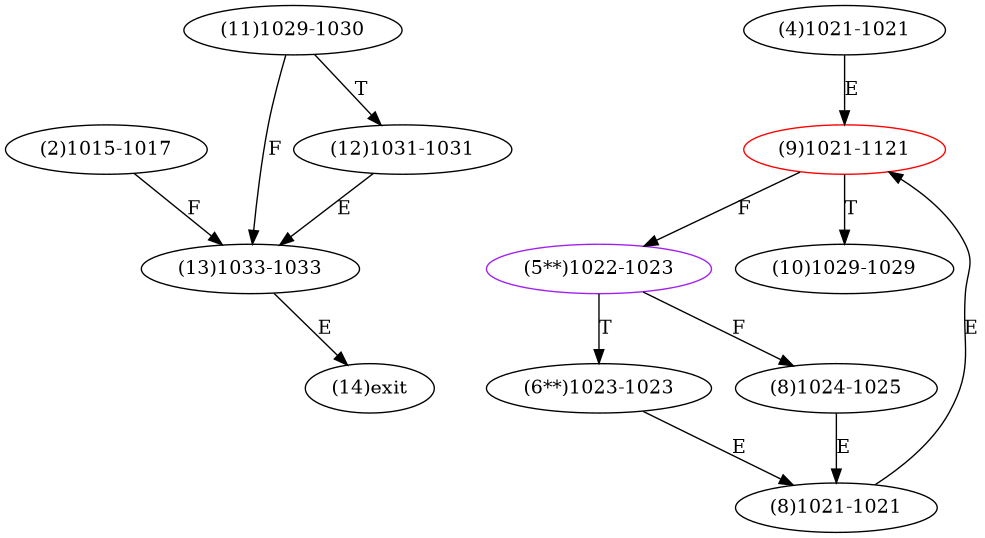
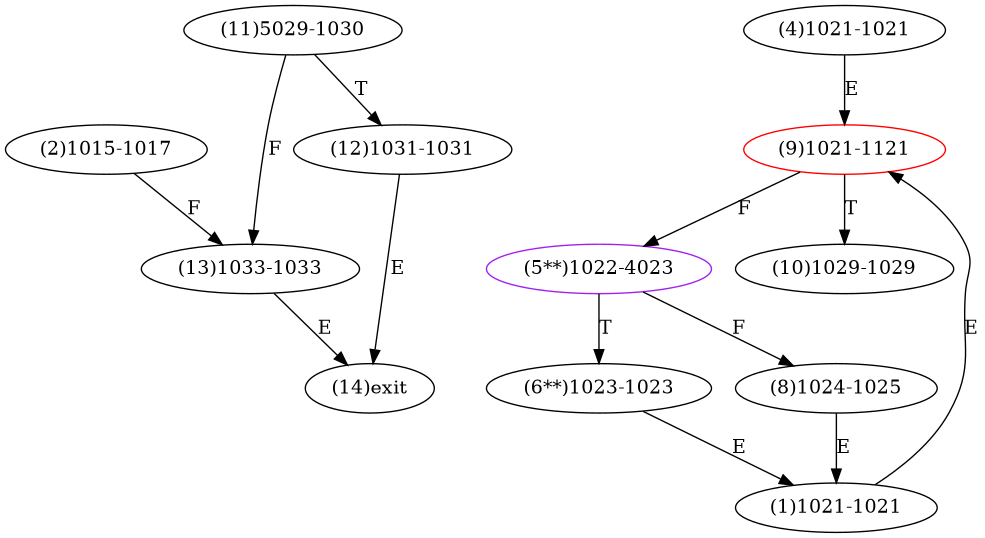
(293, 30) -> (293, 30)
(332, 205) -> (387, 262)
(599, 269) -> (599, 269)
(836, 508) -> (836, 508)
